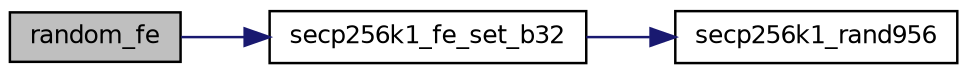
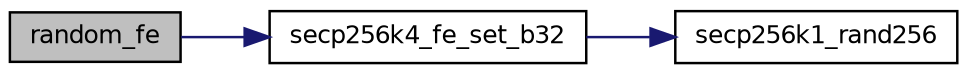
(428, 37) -> (428, 37)
(816, 37) -> (816, 37)
